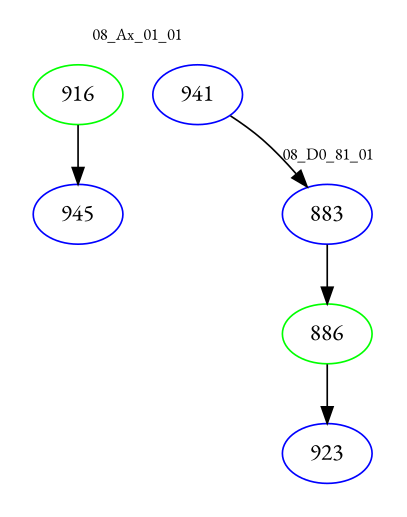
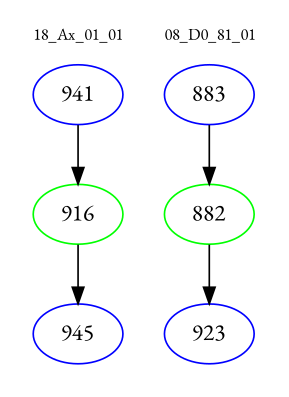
(138, 36) -> (79, 36)
(280, 156) -> (78, 146)
(327, 334) -> (209, 214)
